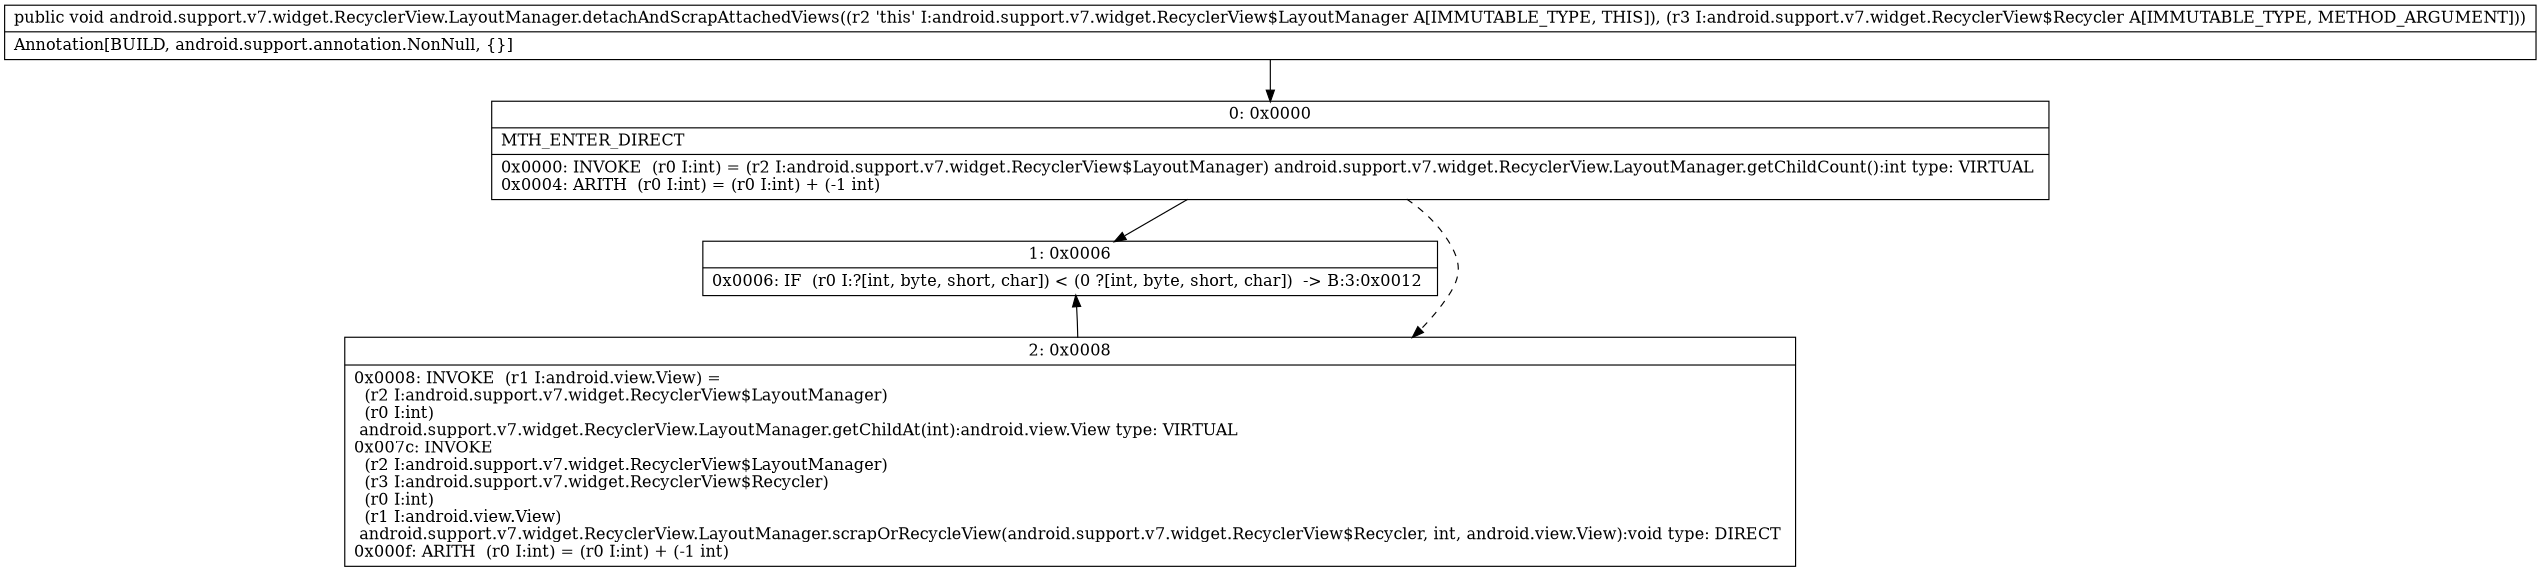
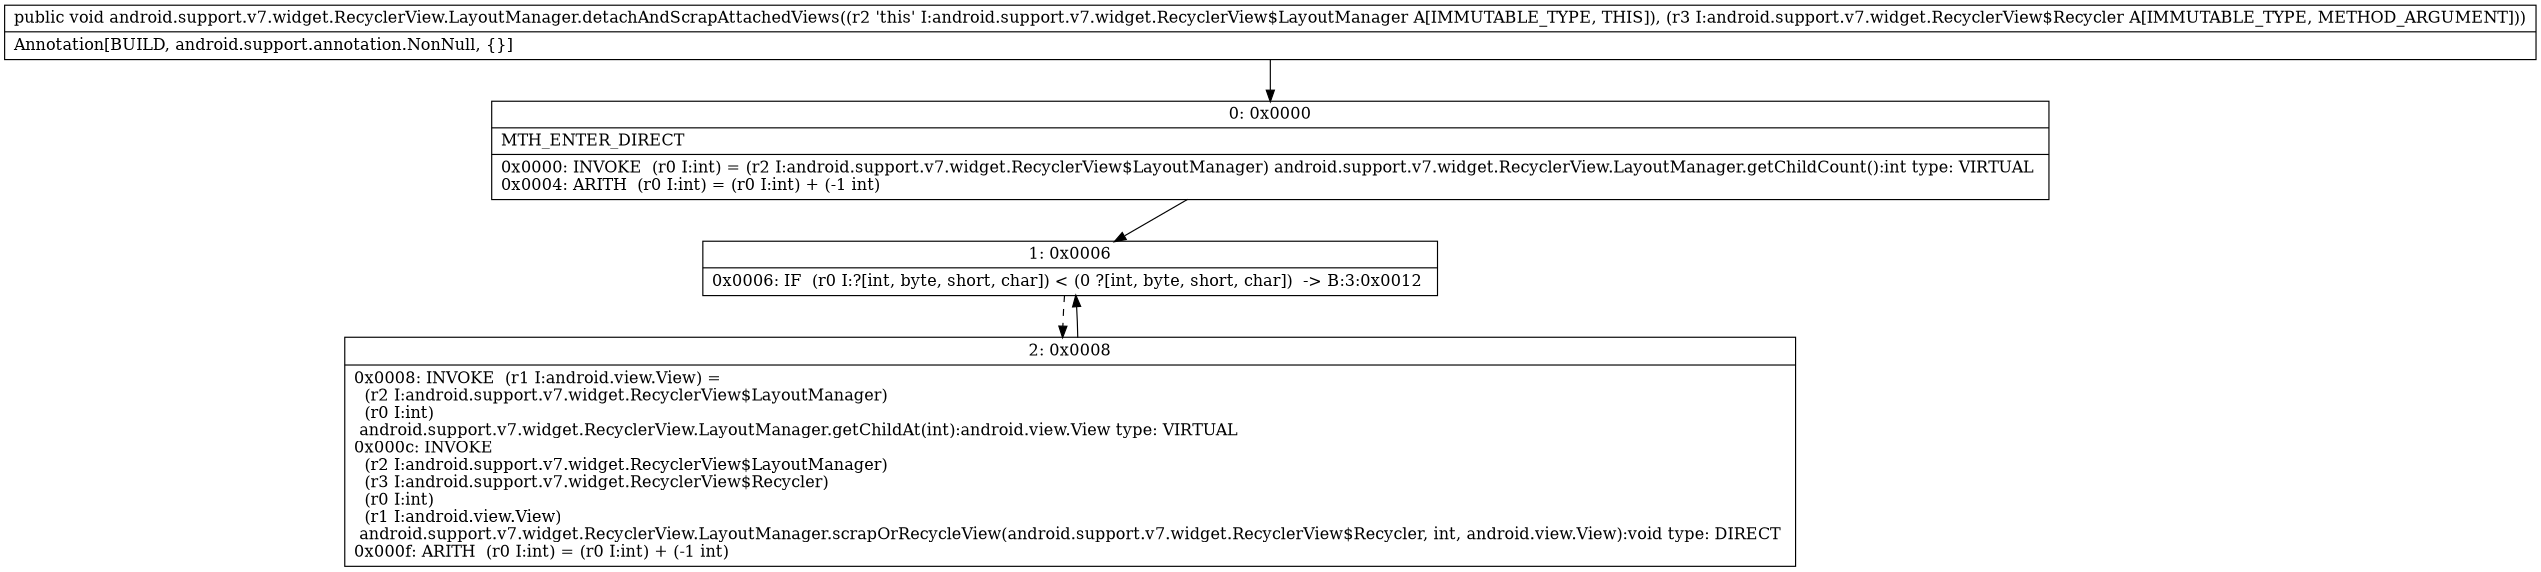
(1457, 261) -> (1064, 311)
(429, 448) -> (429, 448)
